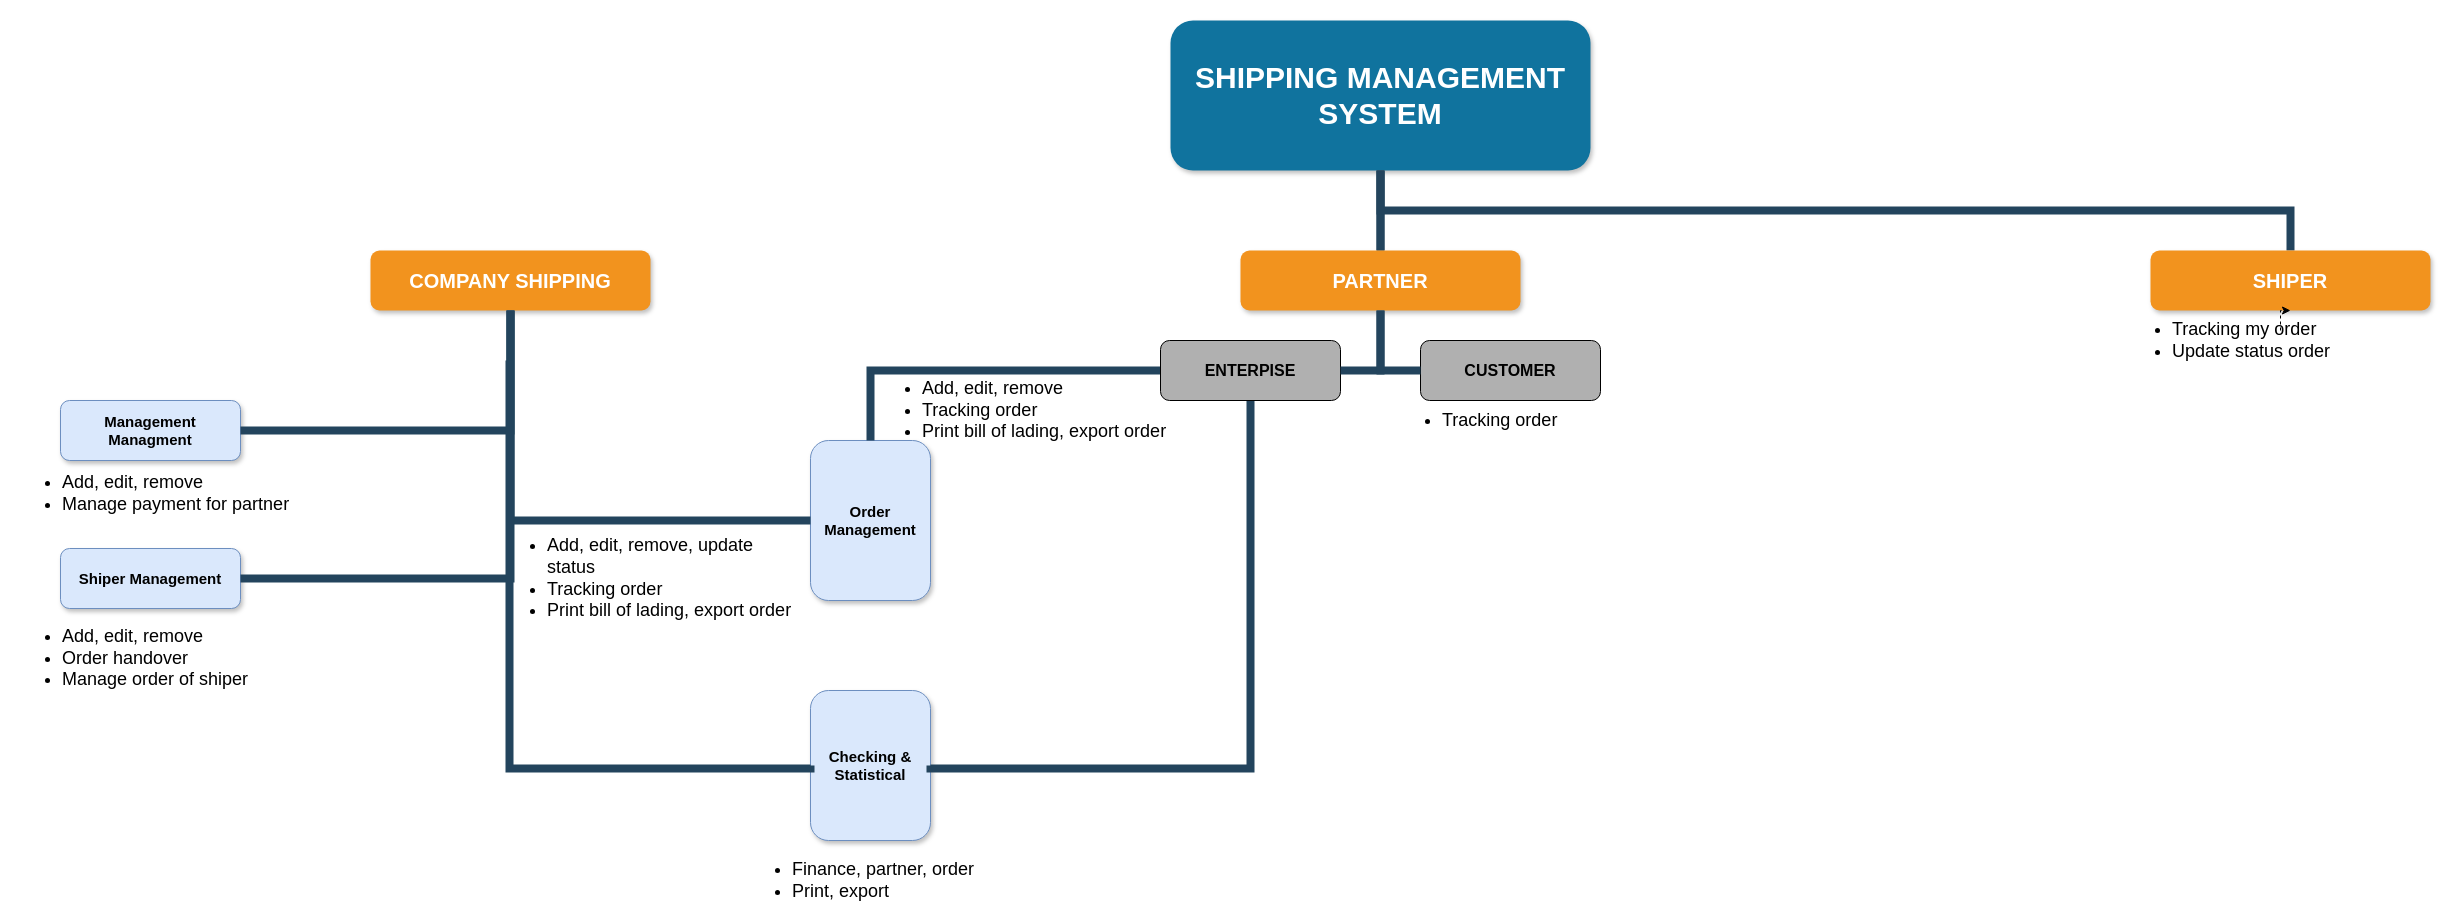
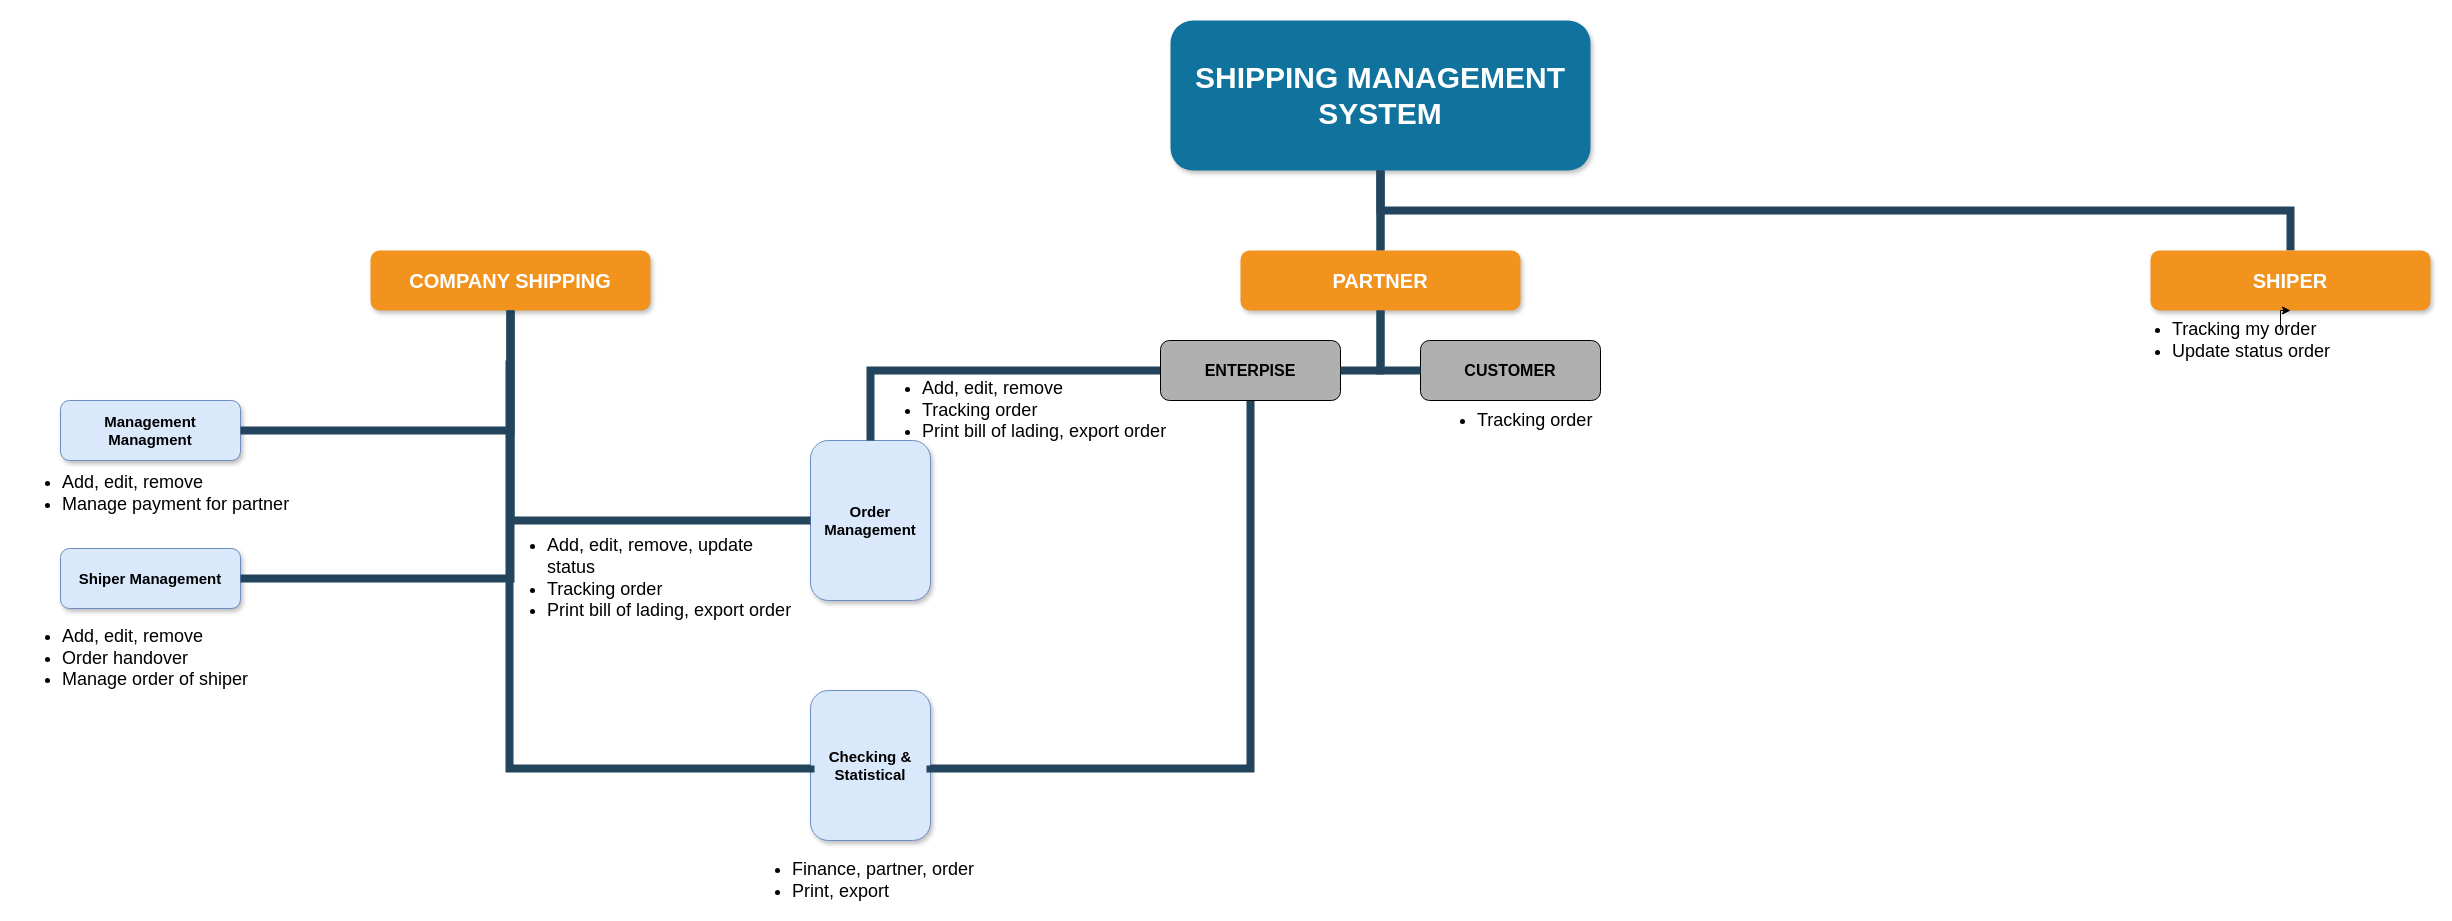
(2281, 319) -> (2281, 319)
(1551, 421) -> (1586, 421)
